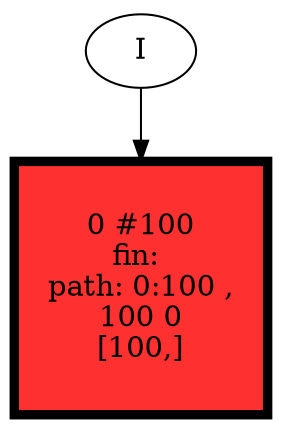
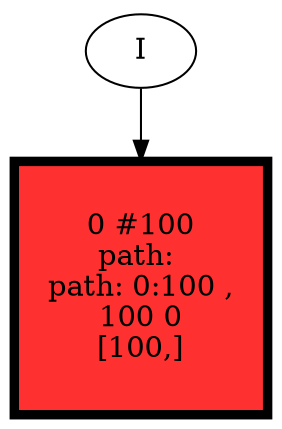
(141, 288) -> (141, 288)
